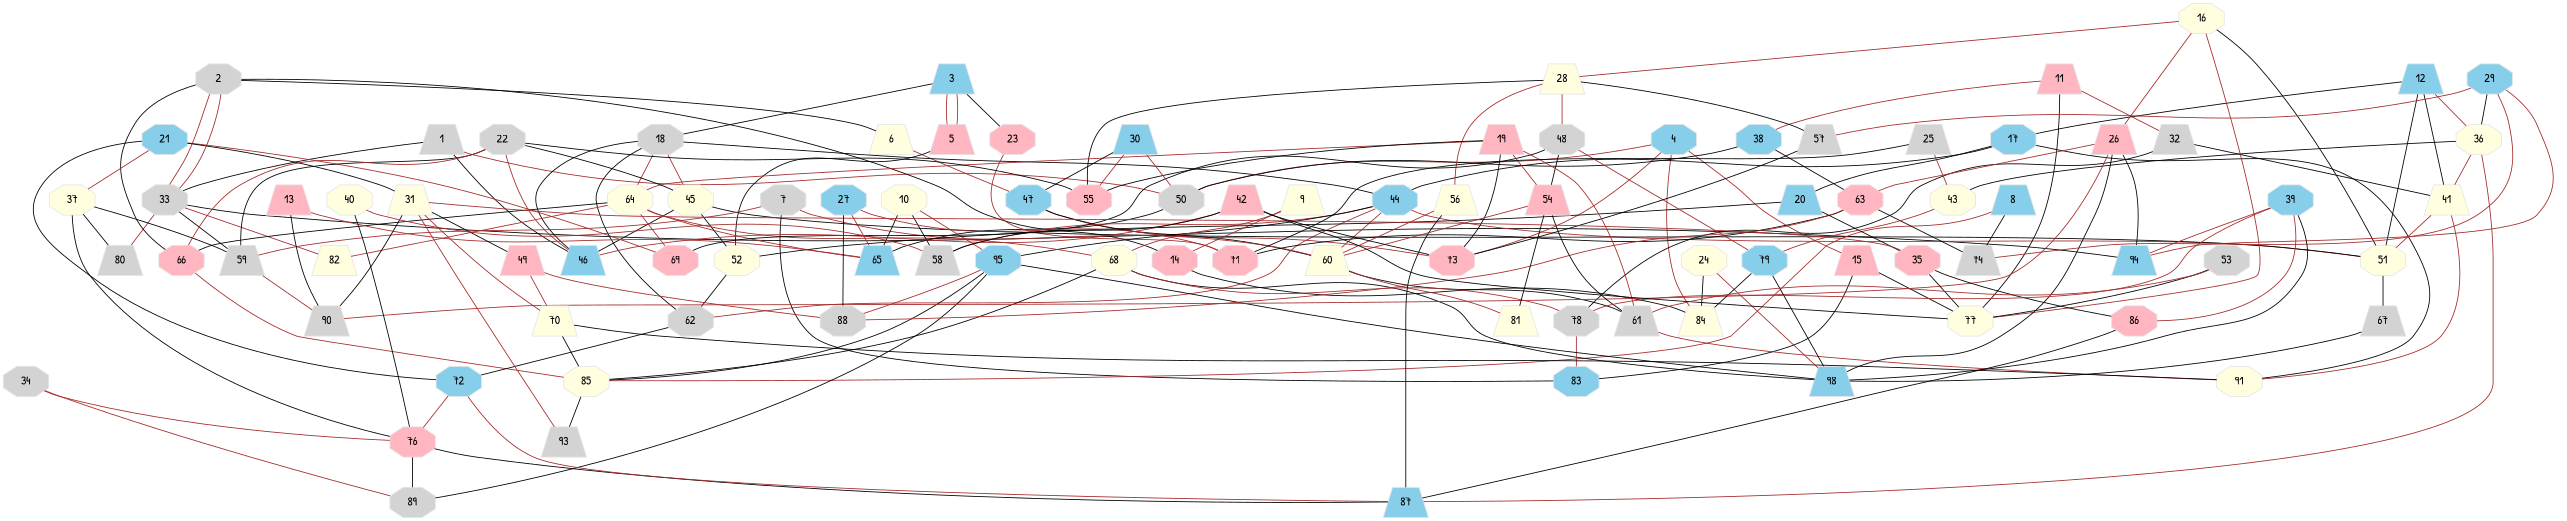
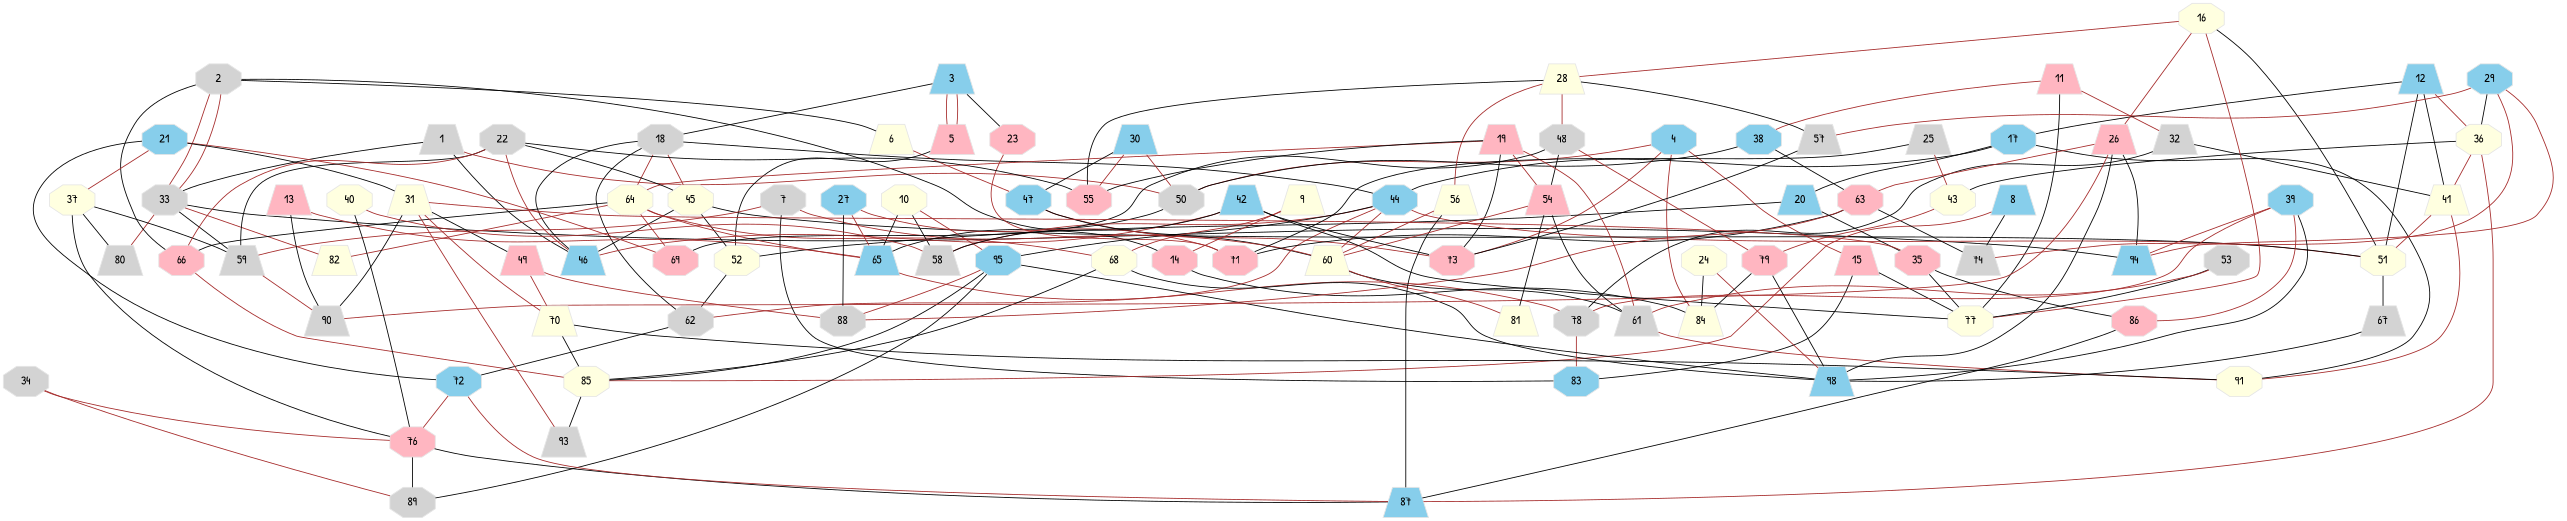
(1242, 200) -> (1242, 200)
(1765, 260) -> (1765, 260)
(1259, 293) -> (1230, 290)
